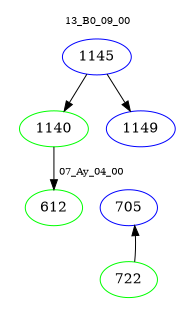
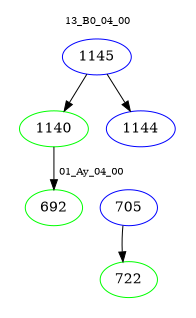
(98, 21) -> (98, 21)
(141, 129) -> (141, 129)
(91, 172) -> (91, 172)
(54, 208) -> (54, 208)
(135, 249) -> (122, 239)
